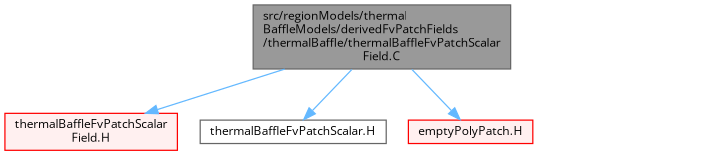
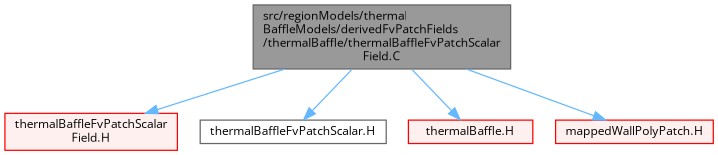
(471, 132) -> (471, 132)
none -> (634, 132)
